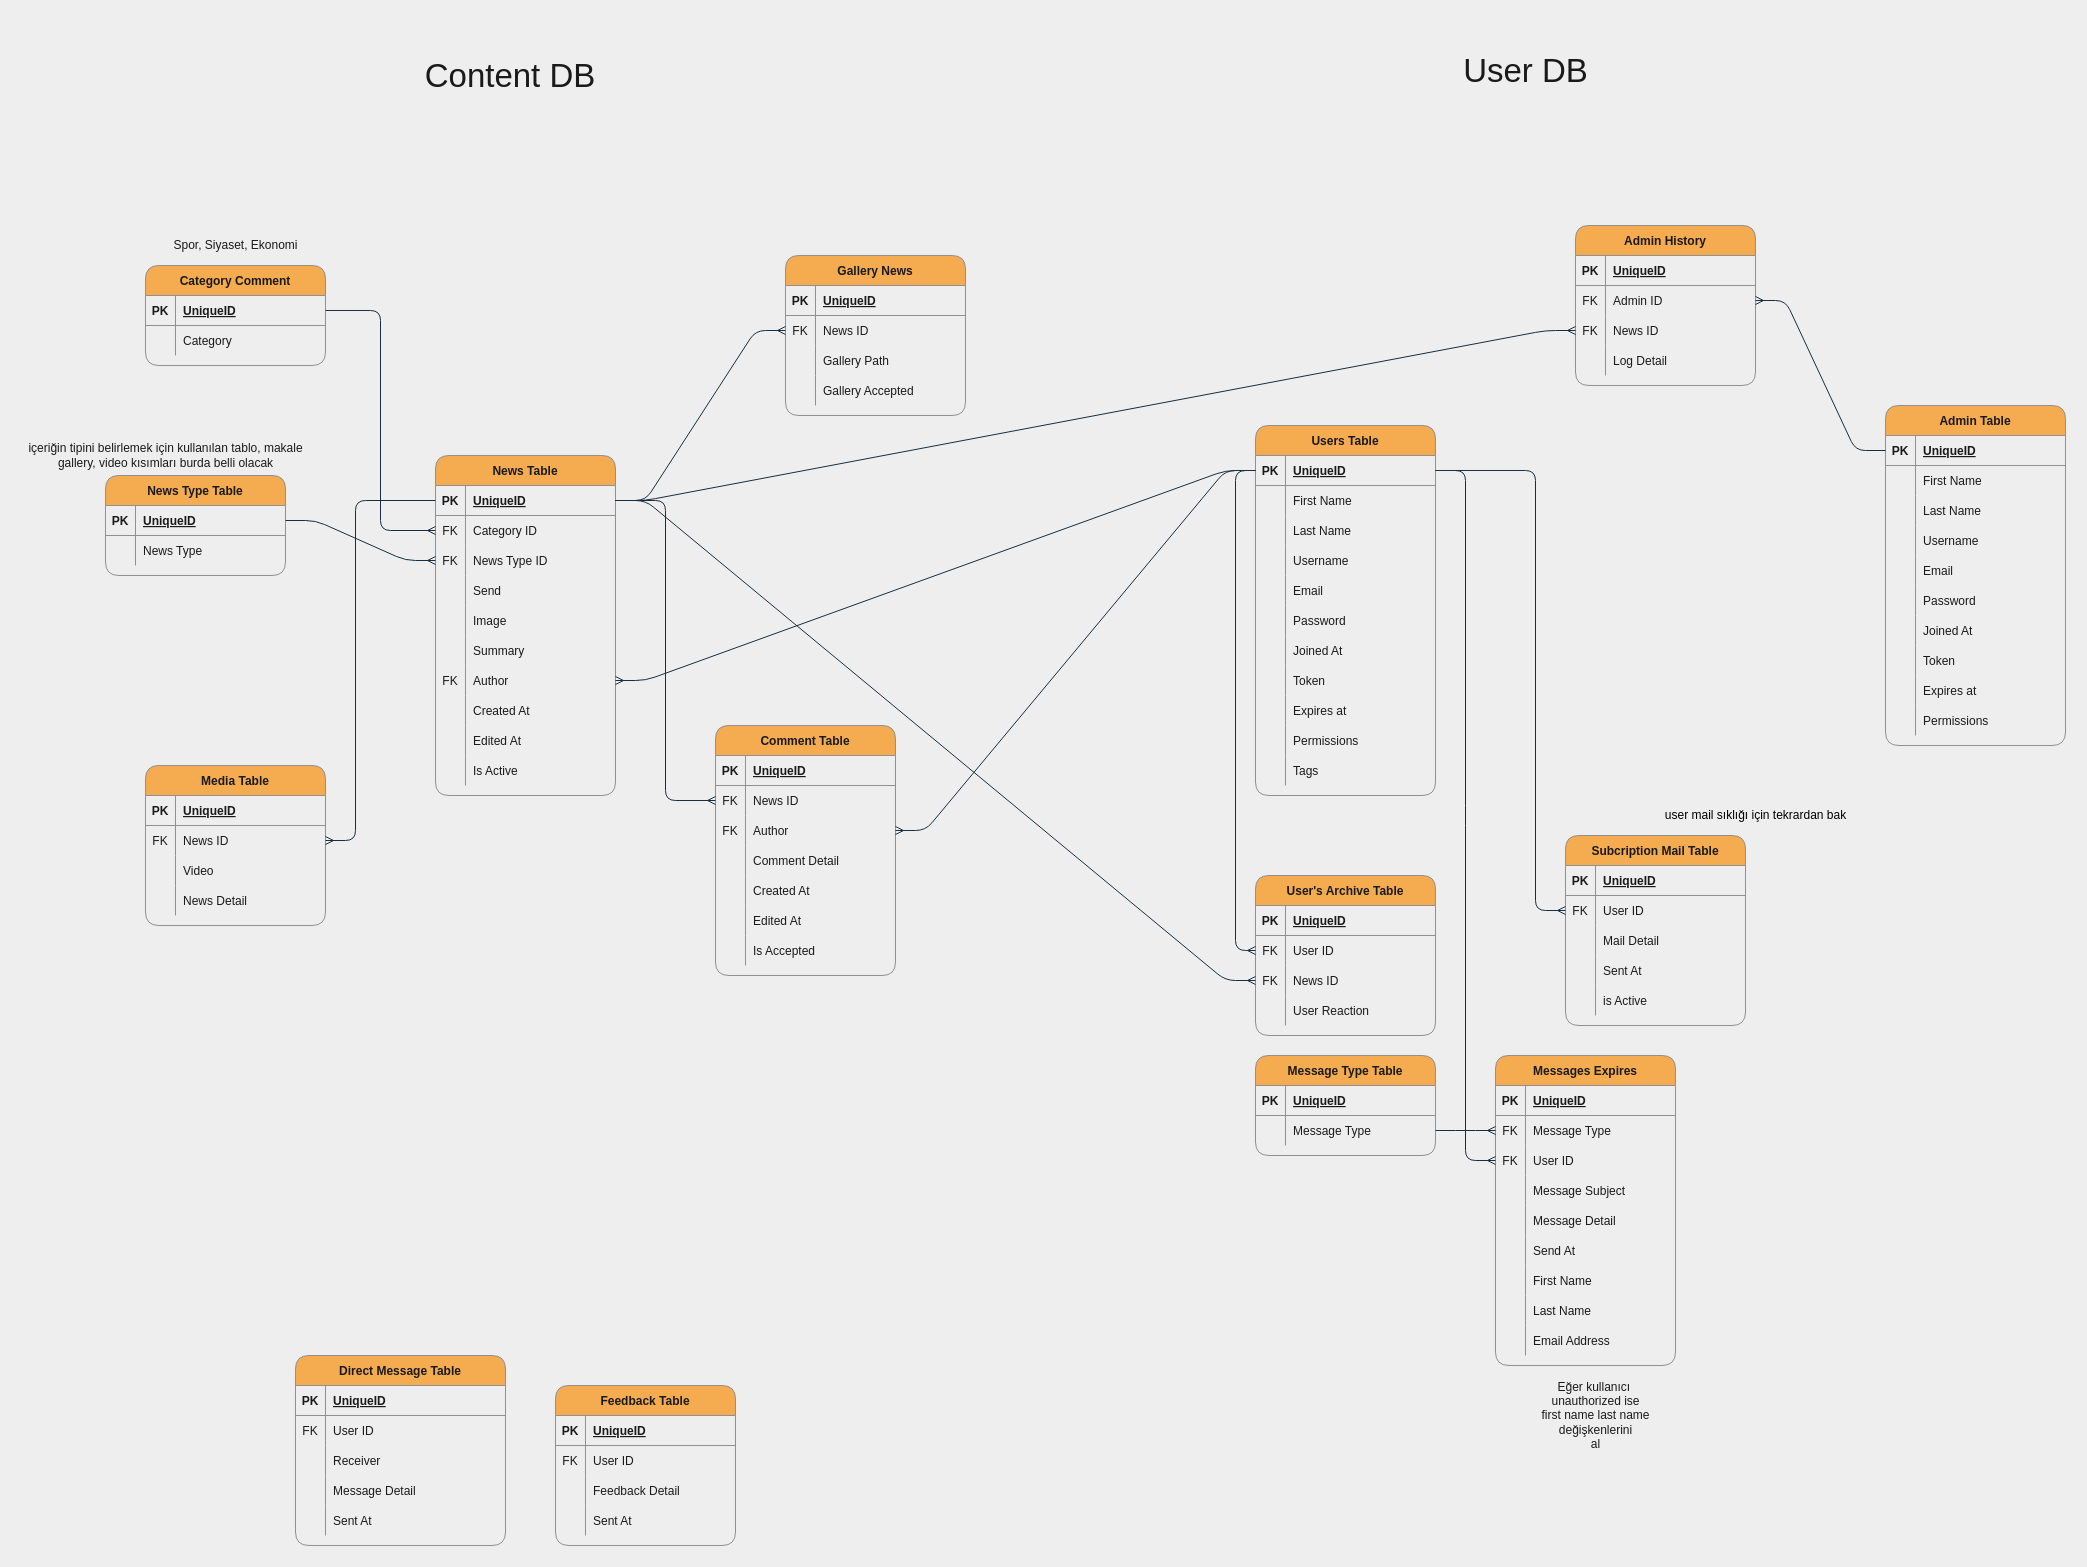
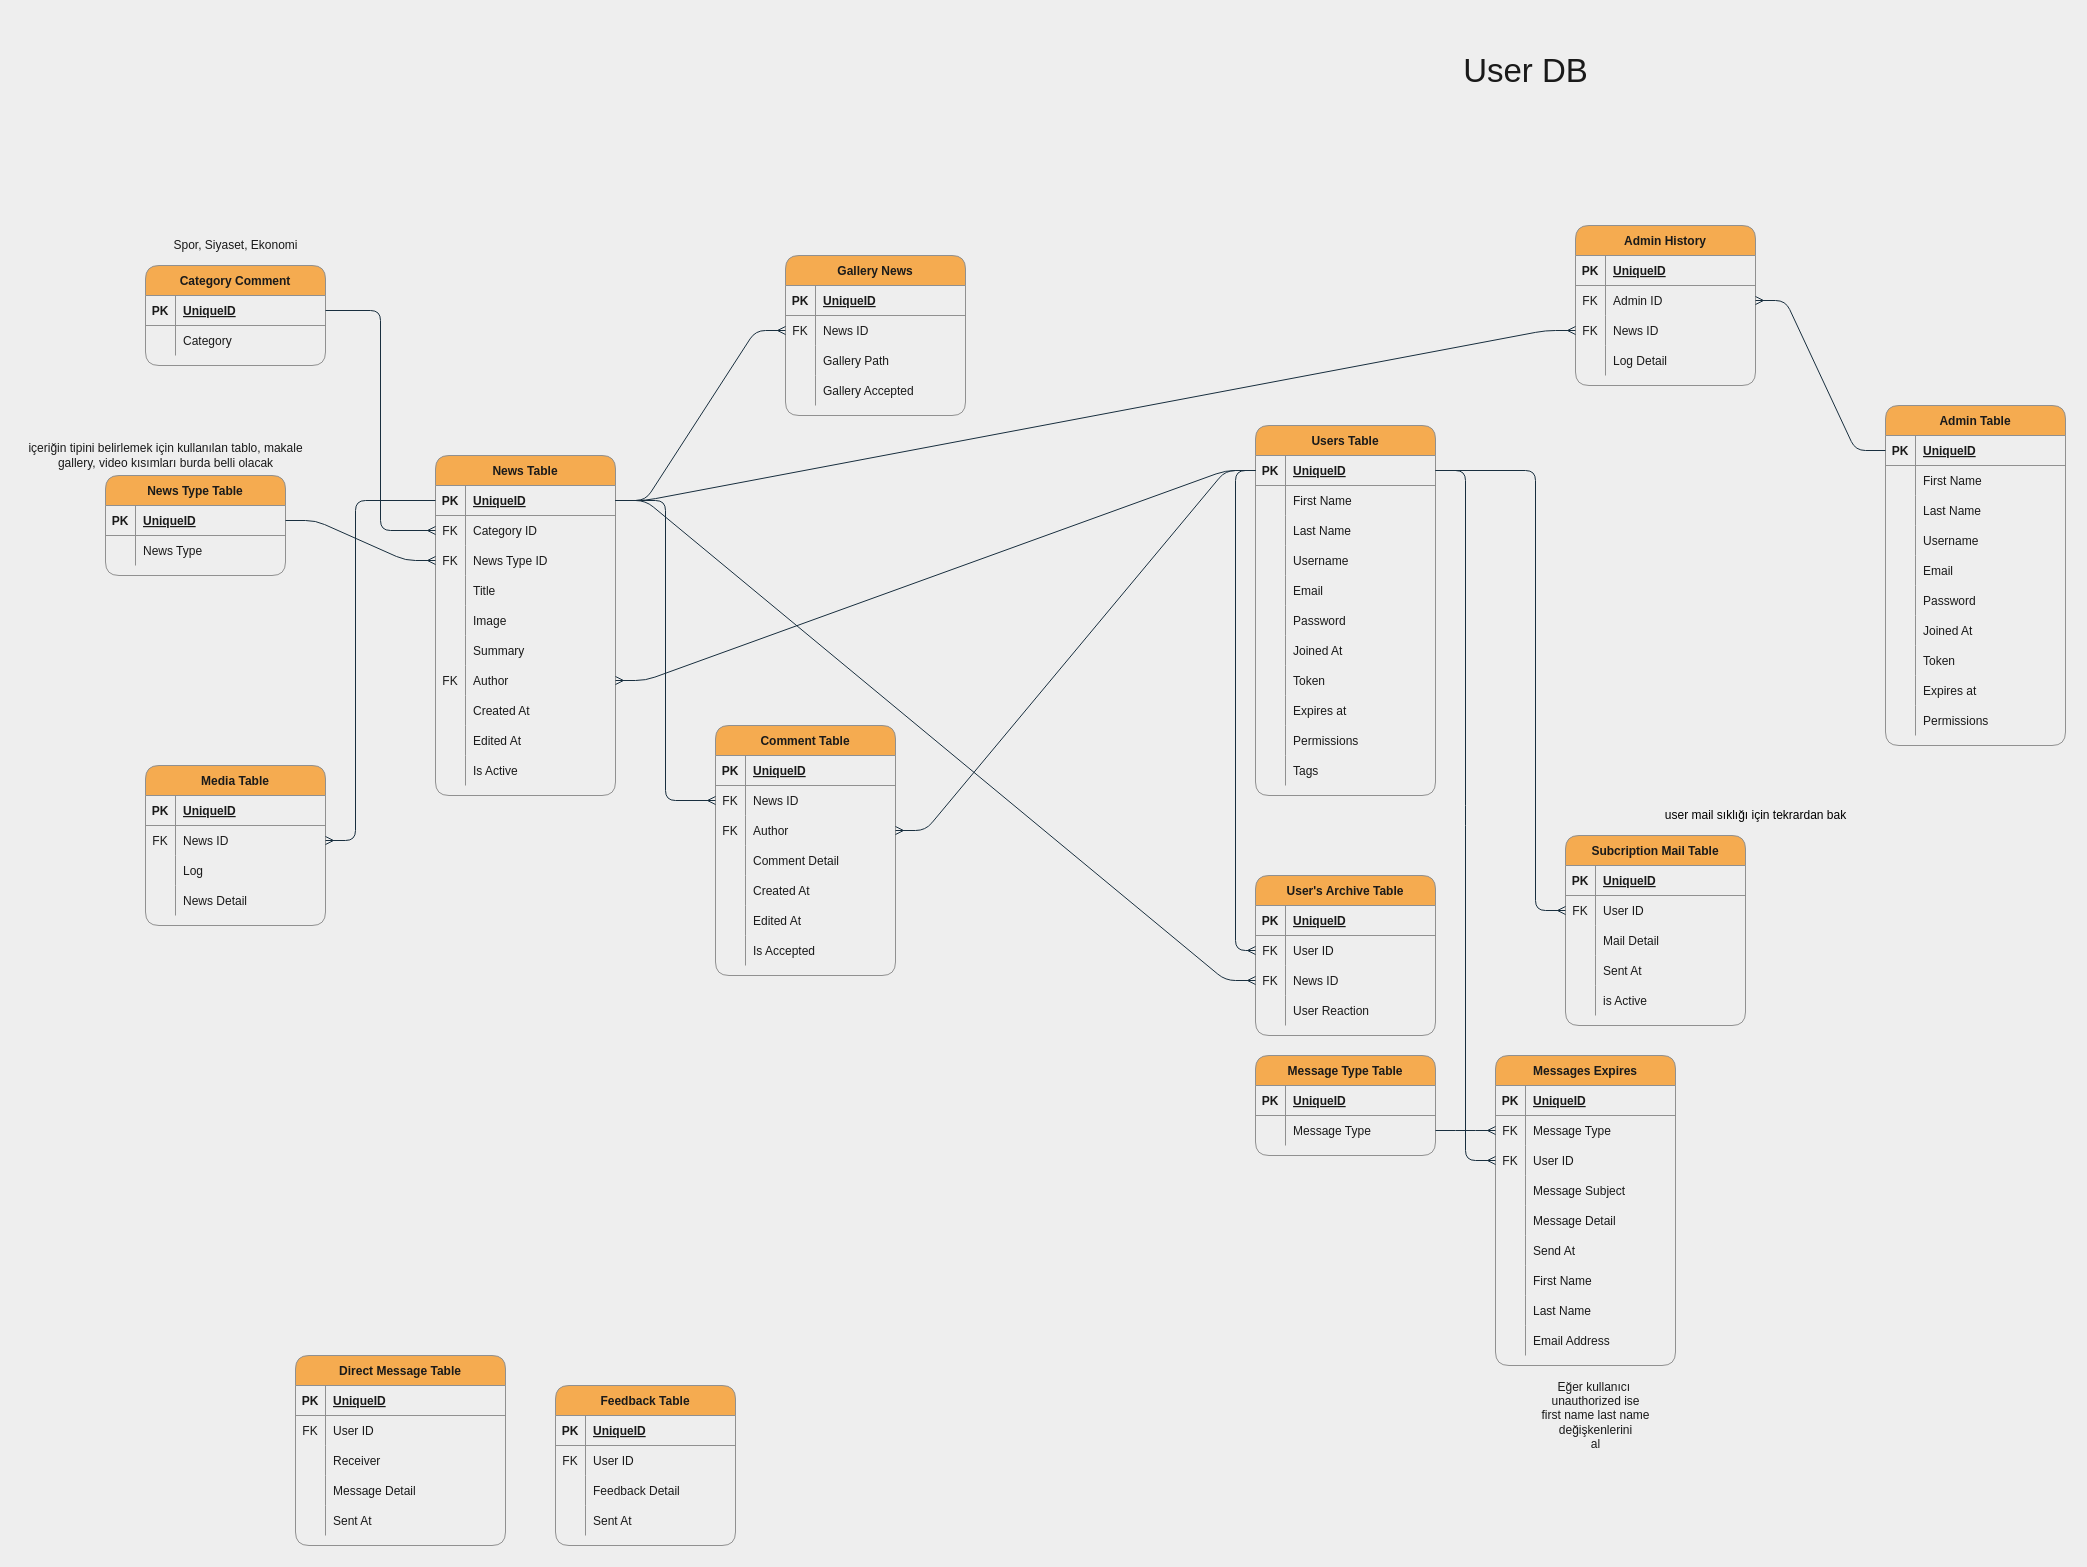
(511, 76) -> none
(486, 591) -> (487, 591)
(198, 871) -> (193, 871)
